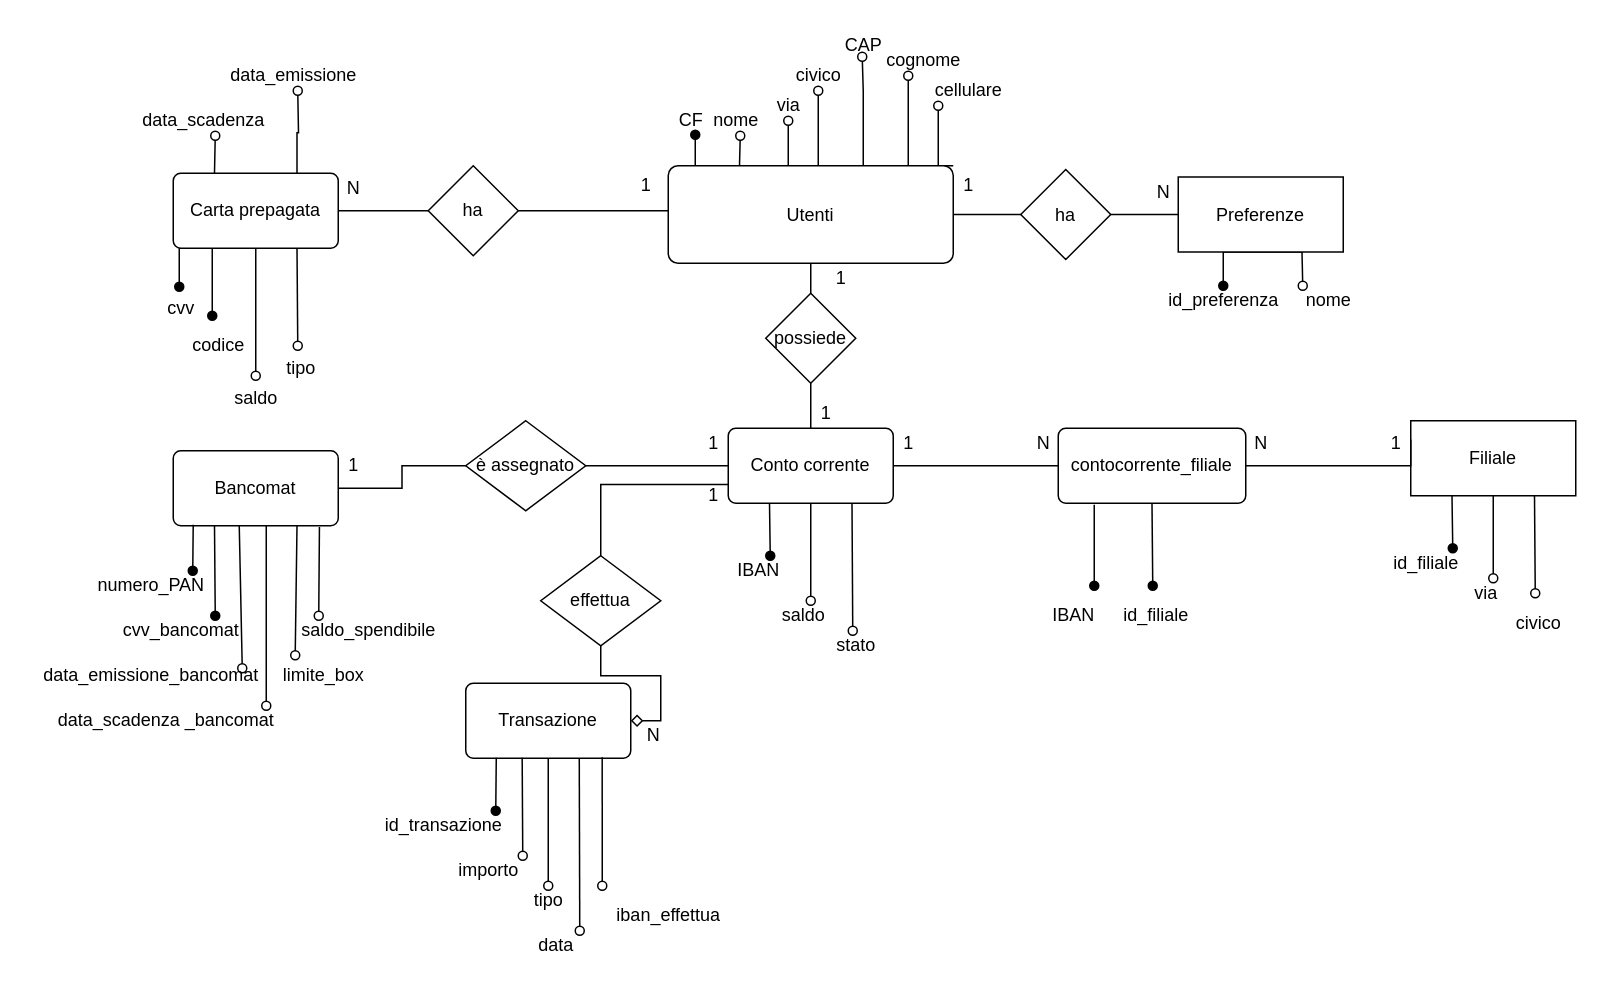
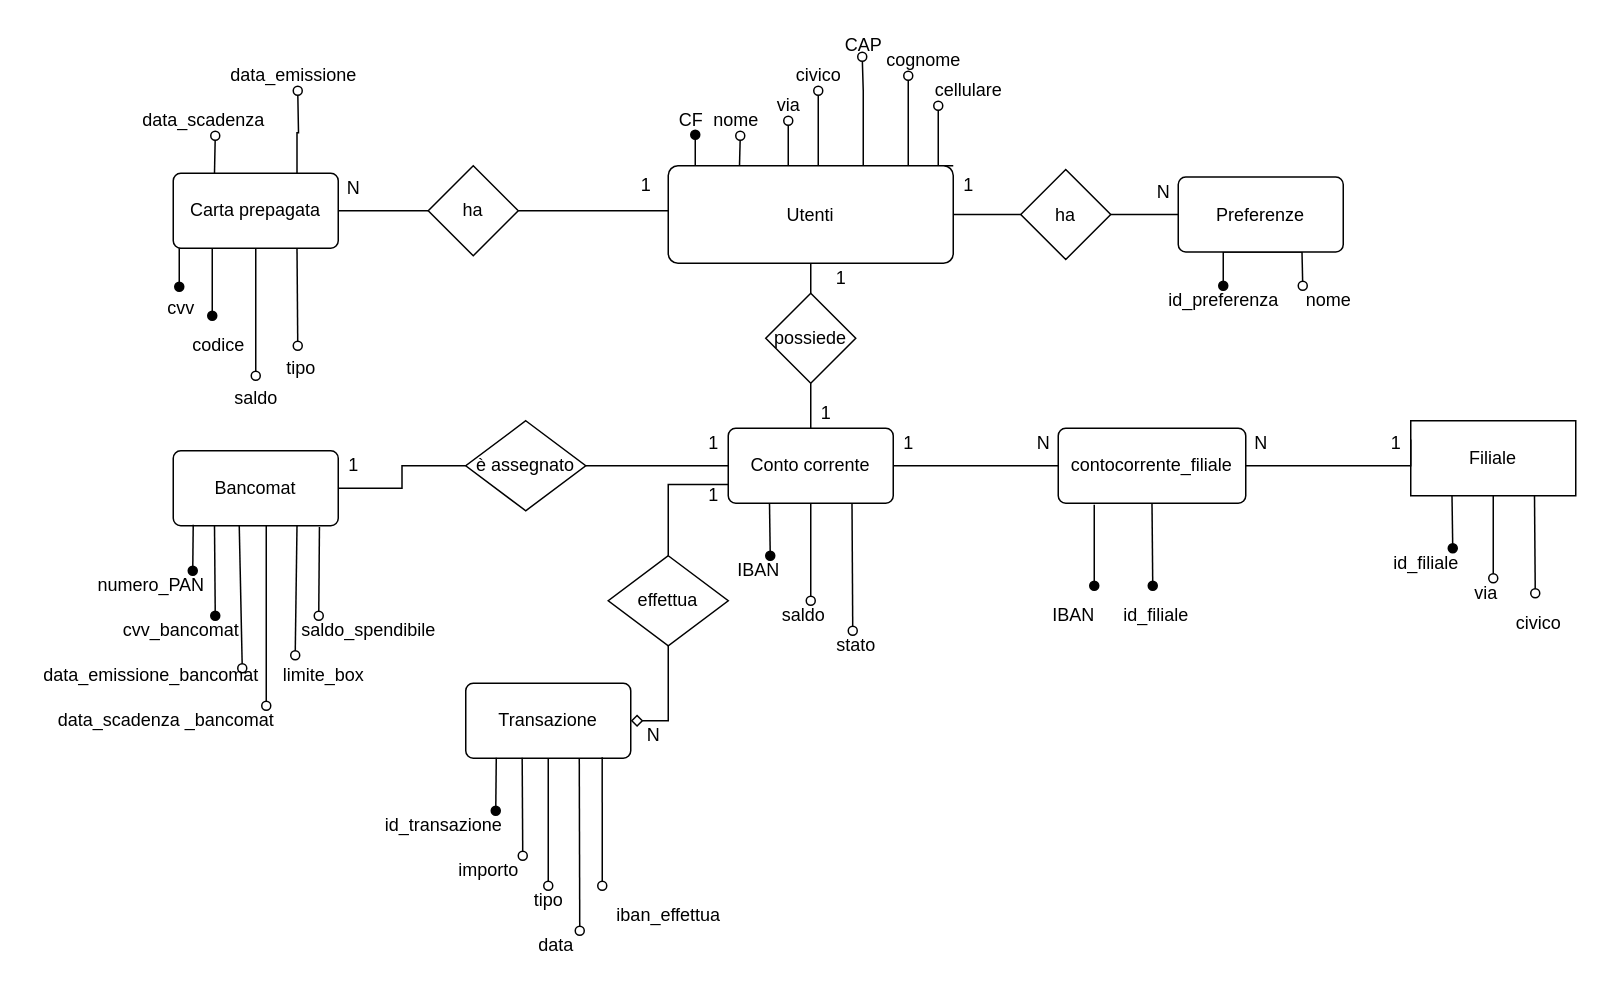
(1261, 215) -> (1261, 215)
(601, 601) -> (668, 601)
